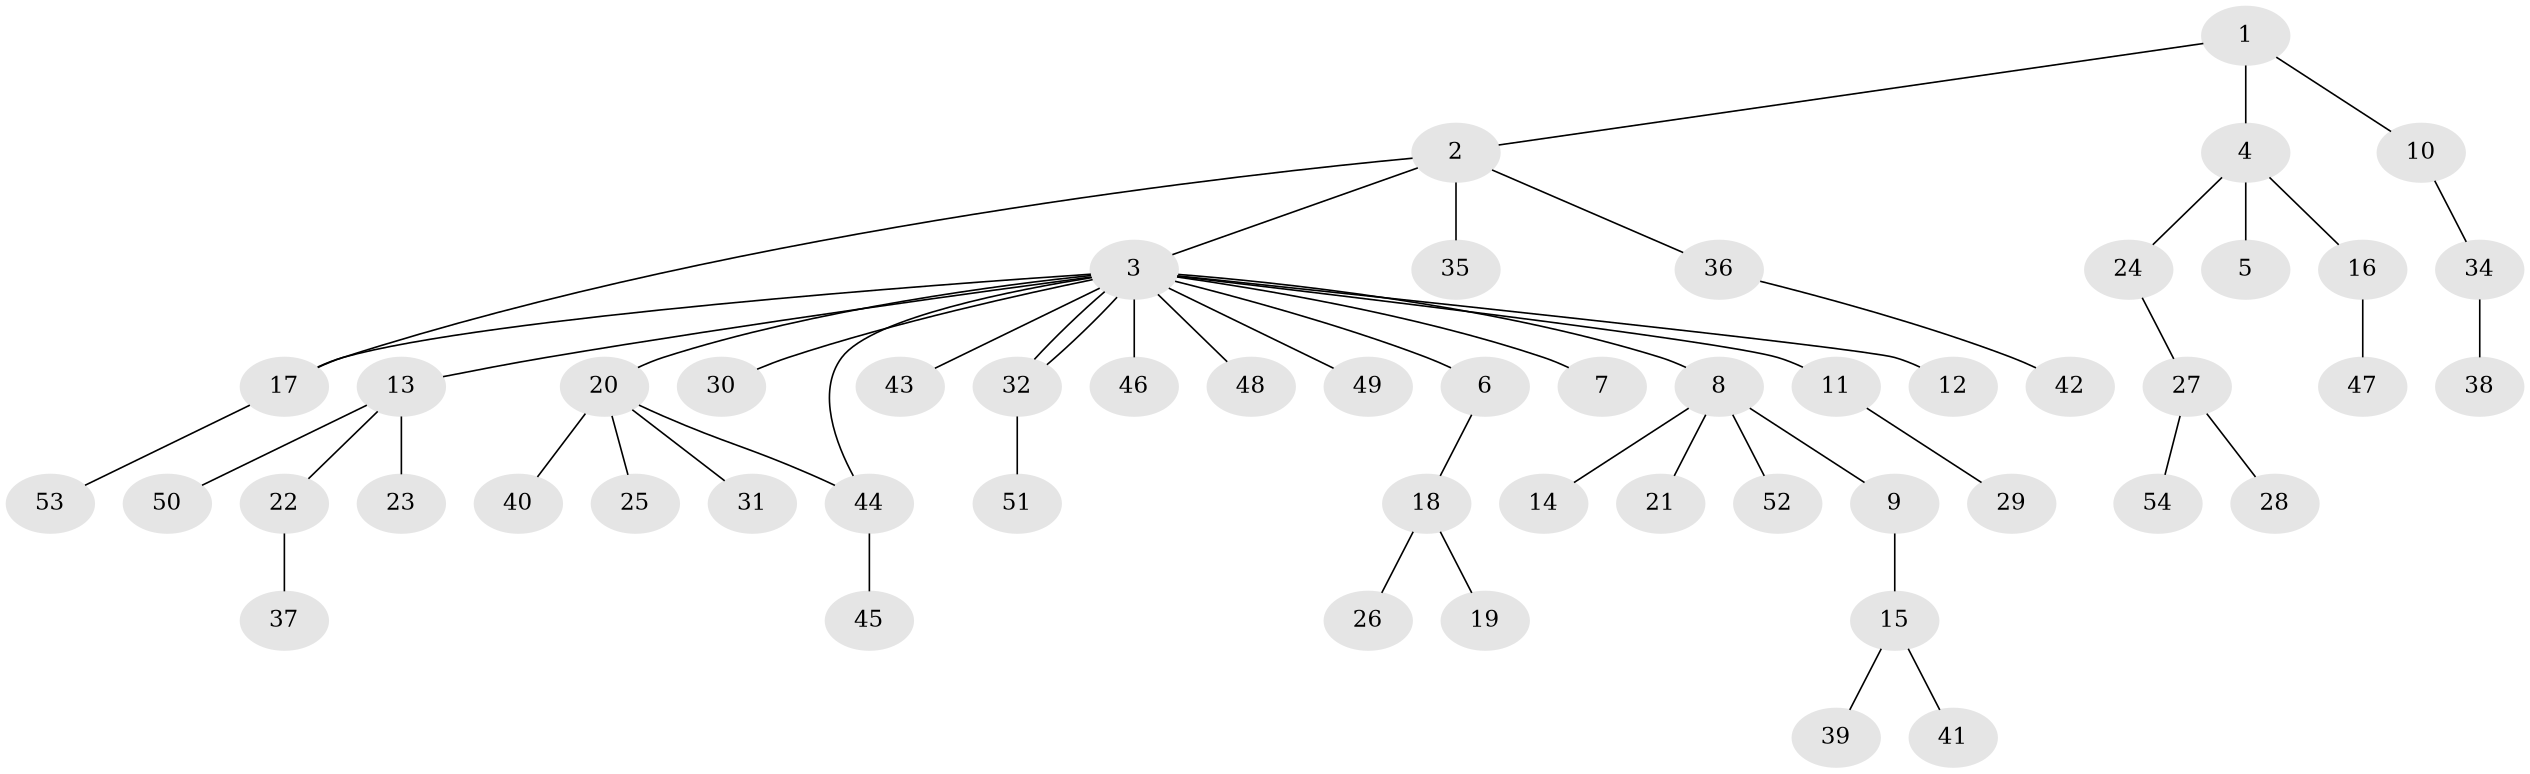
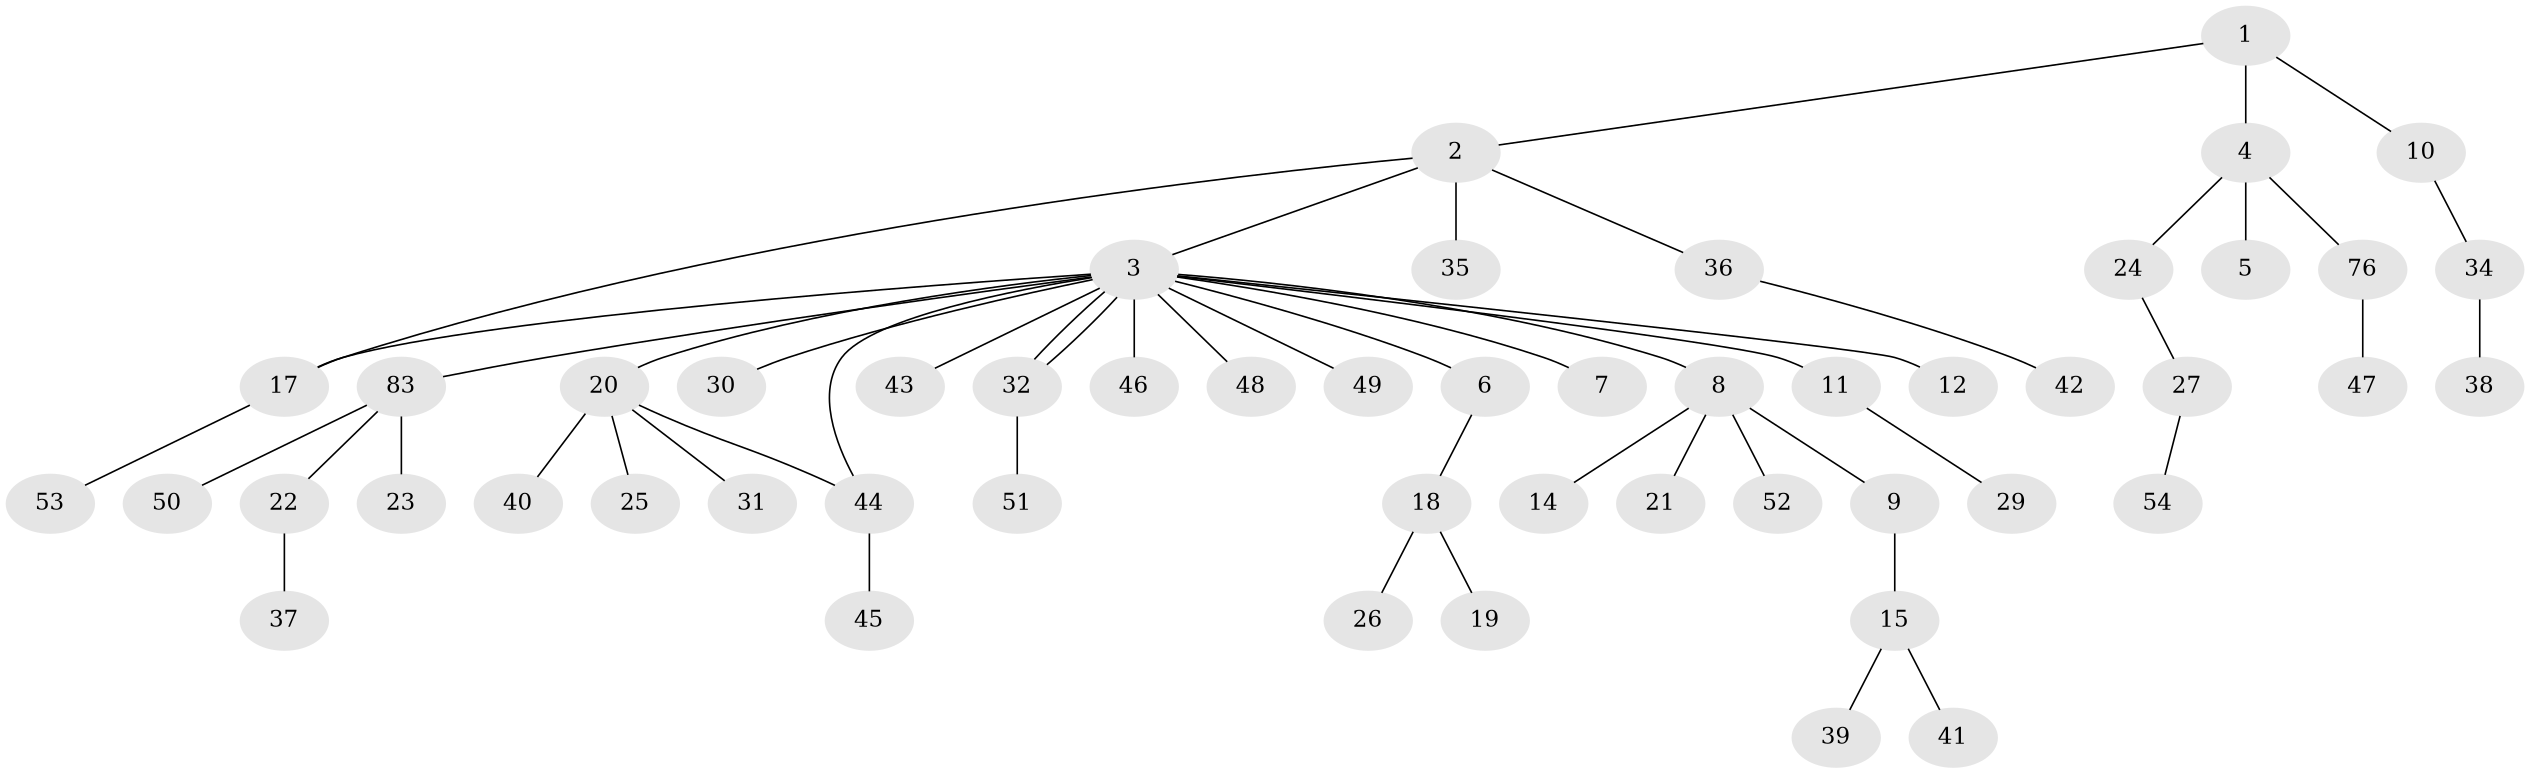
(2363, 270) -> (2363, 270)
(401, 387) -> (401, 387)
(2275, 504) -> none
